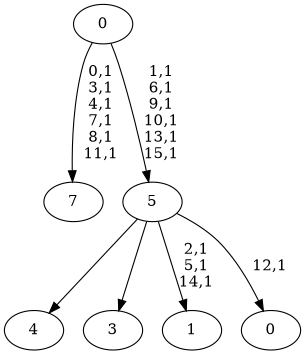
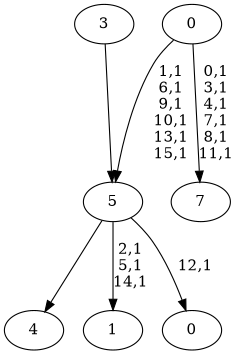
(134, 261) -> (108, 107)
